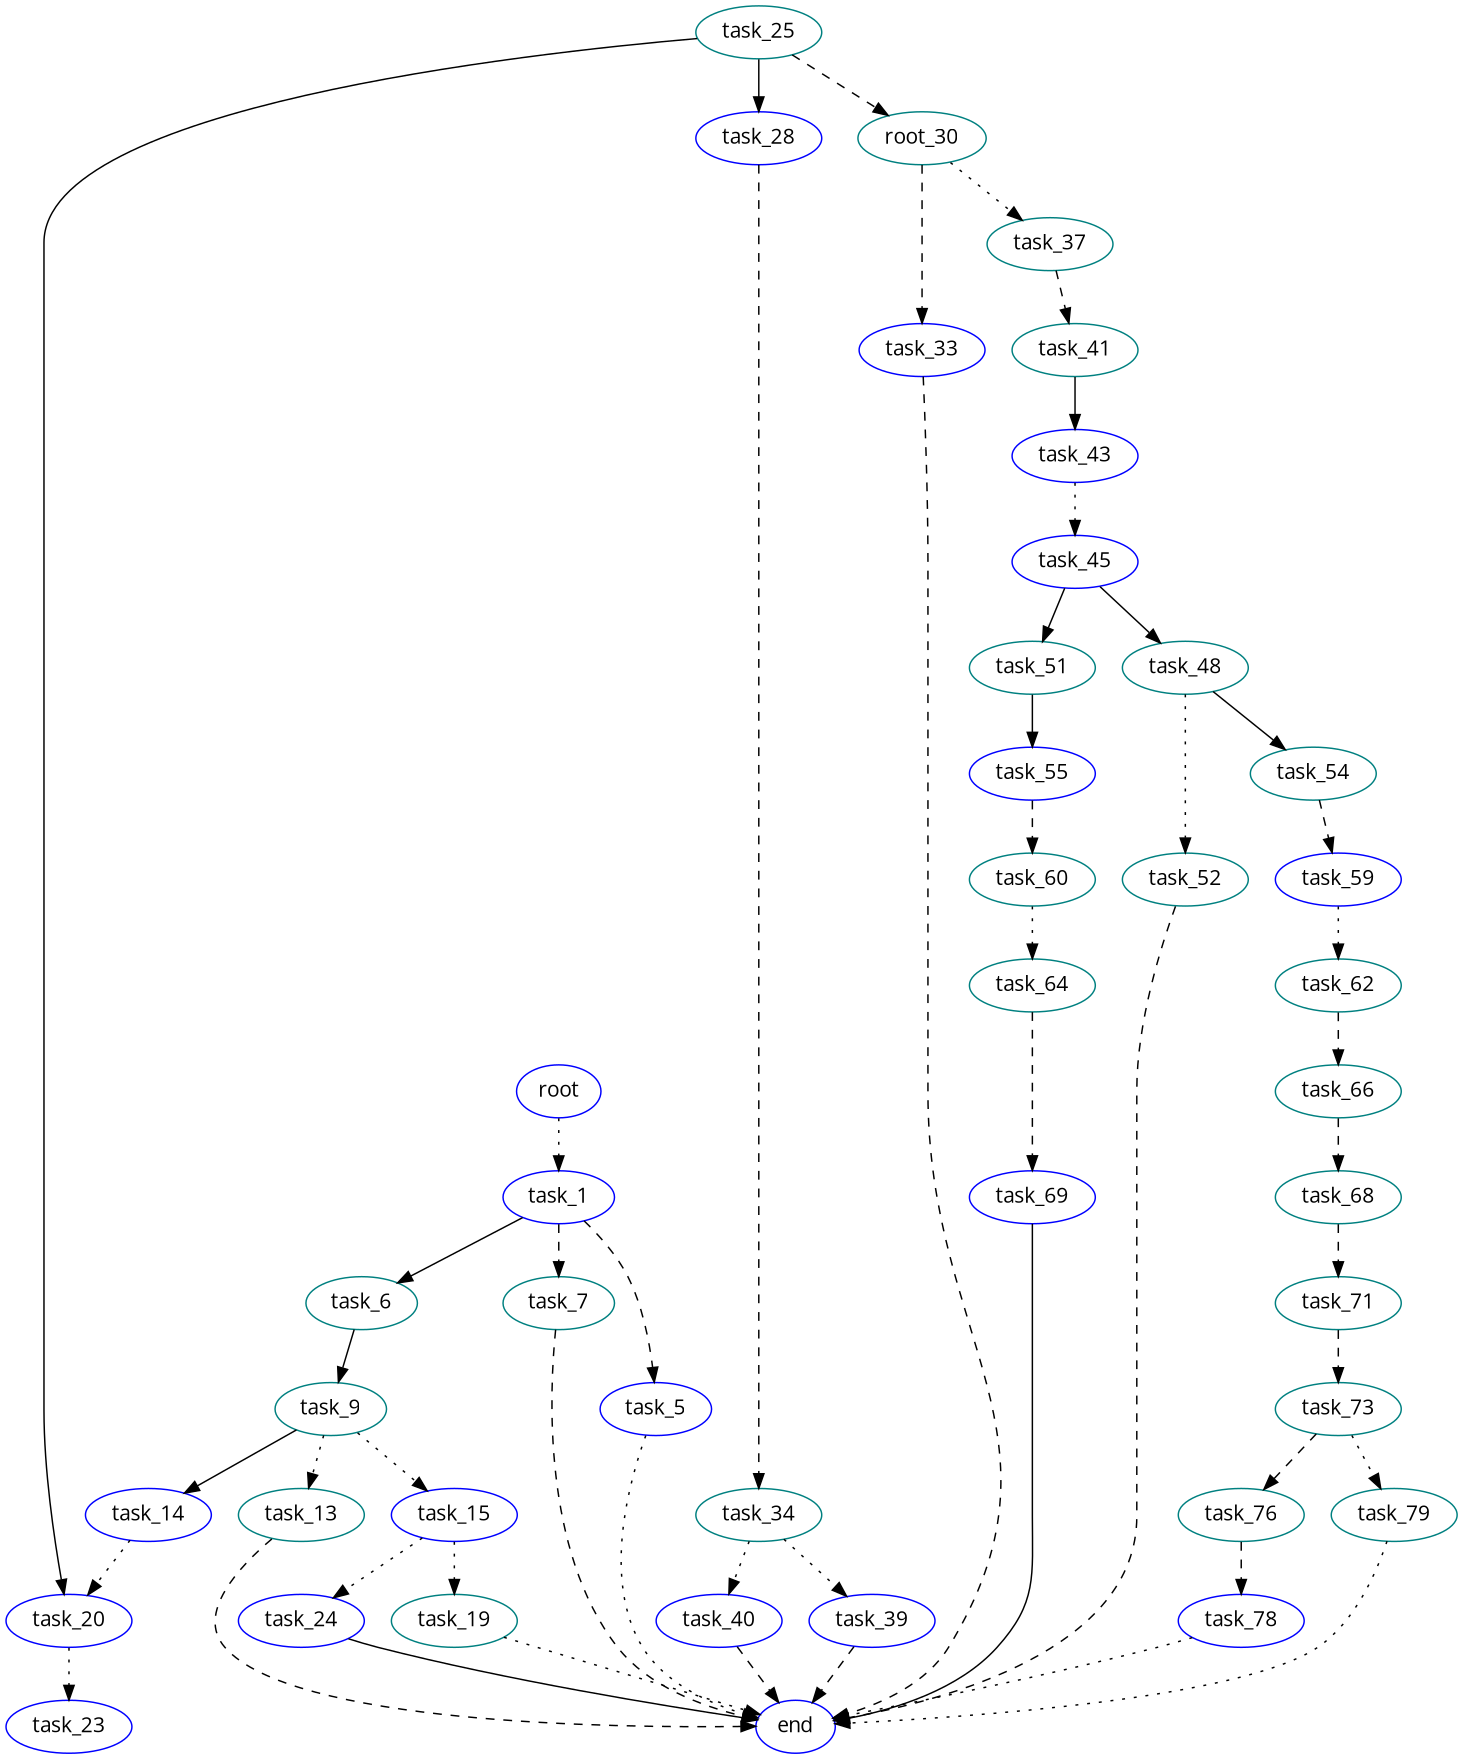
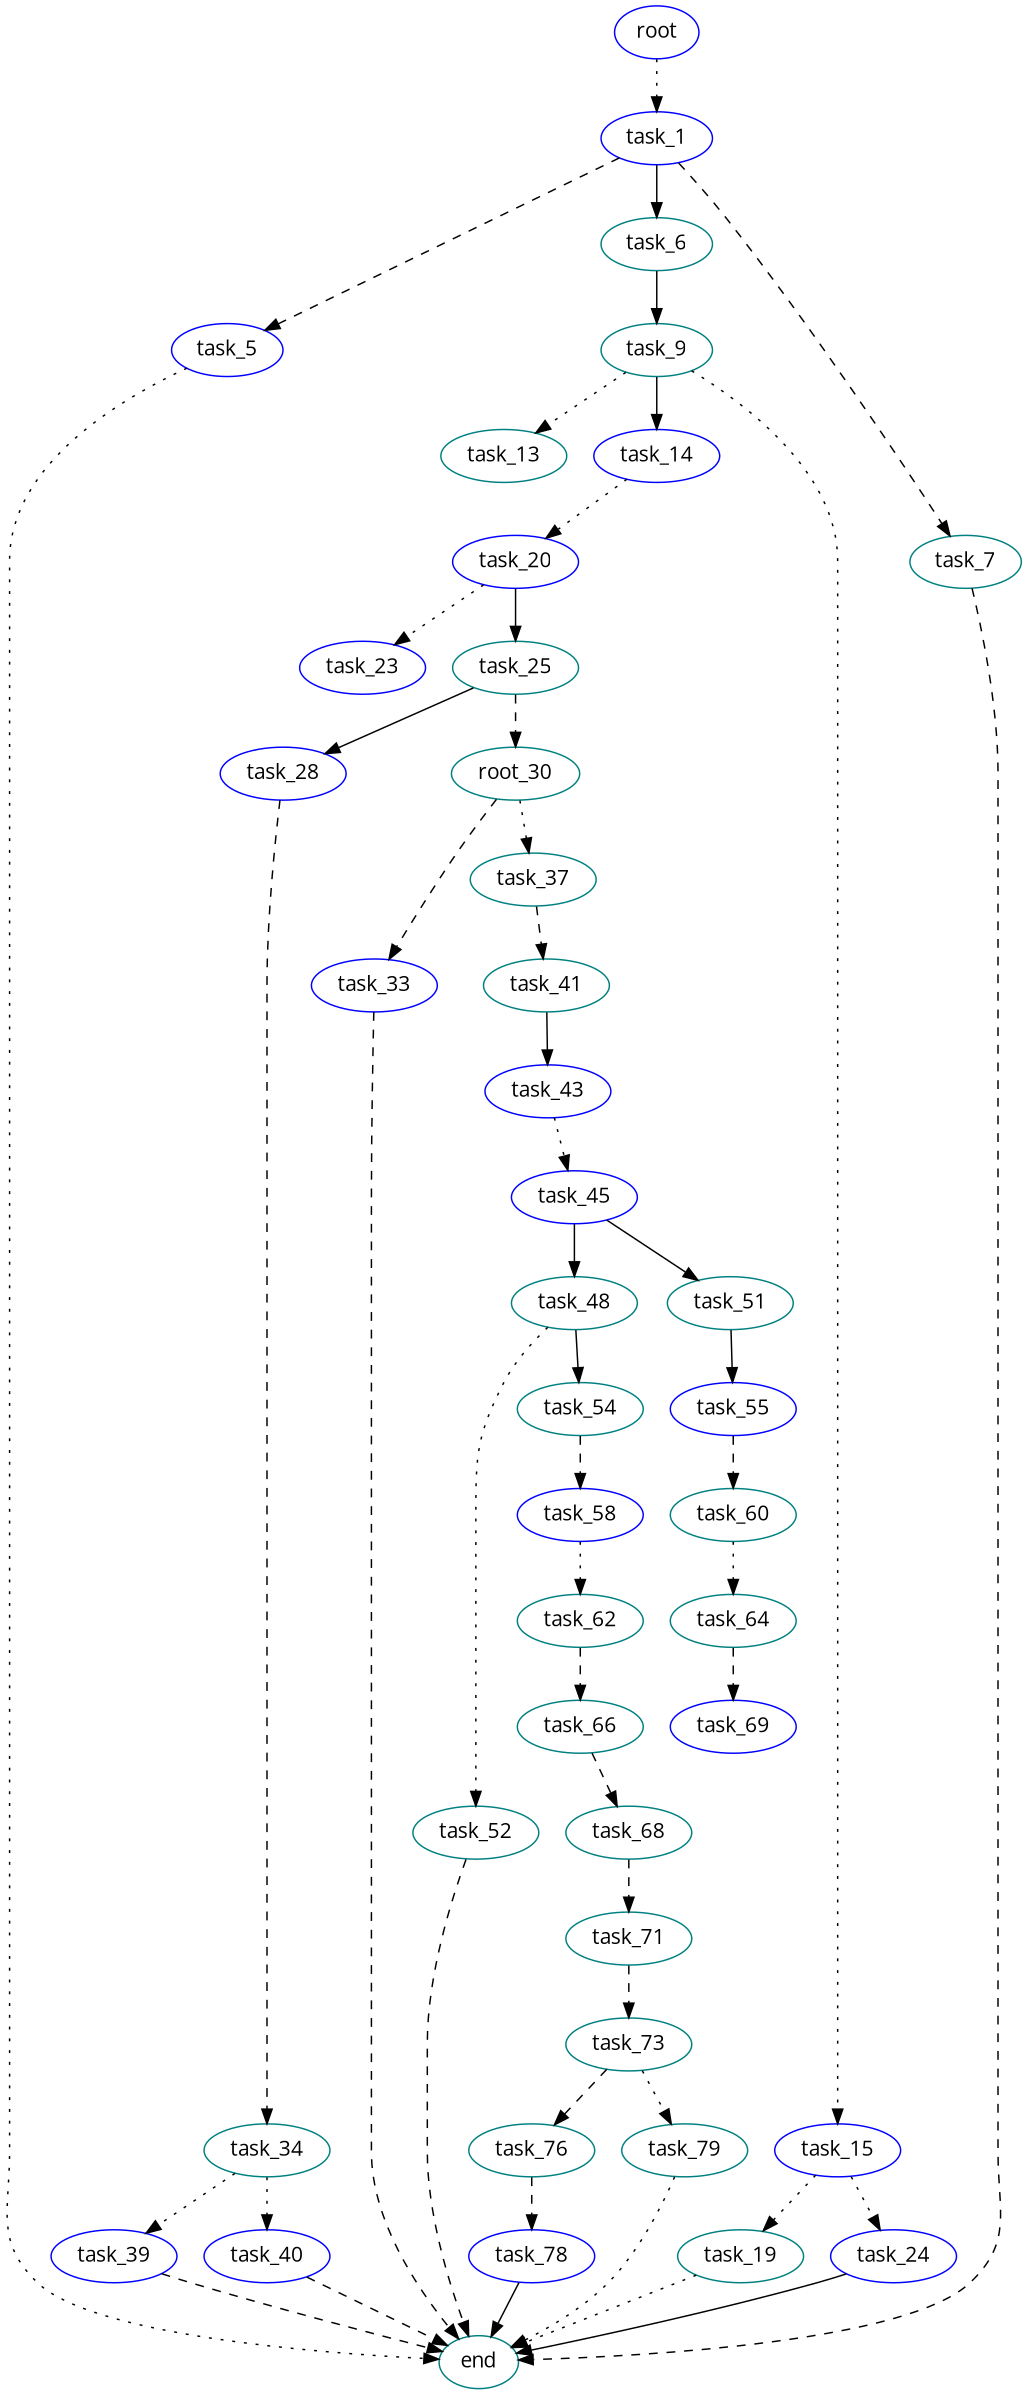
(44, 556) -> (516, 608)
(1338, 880) -> (580, 1515)
(1032, 1524) -> none
(1021, 1680) -> (508, 2303)
(411, 1710) -> none
(796, 1727) -> (479, 2362)
